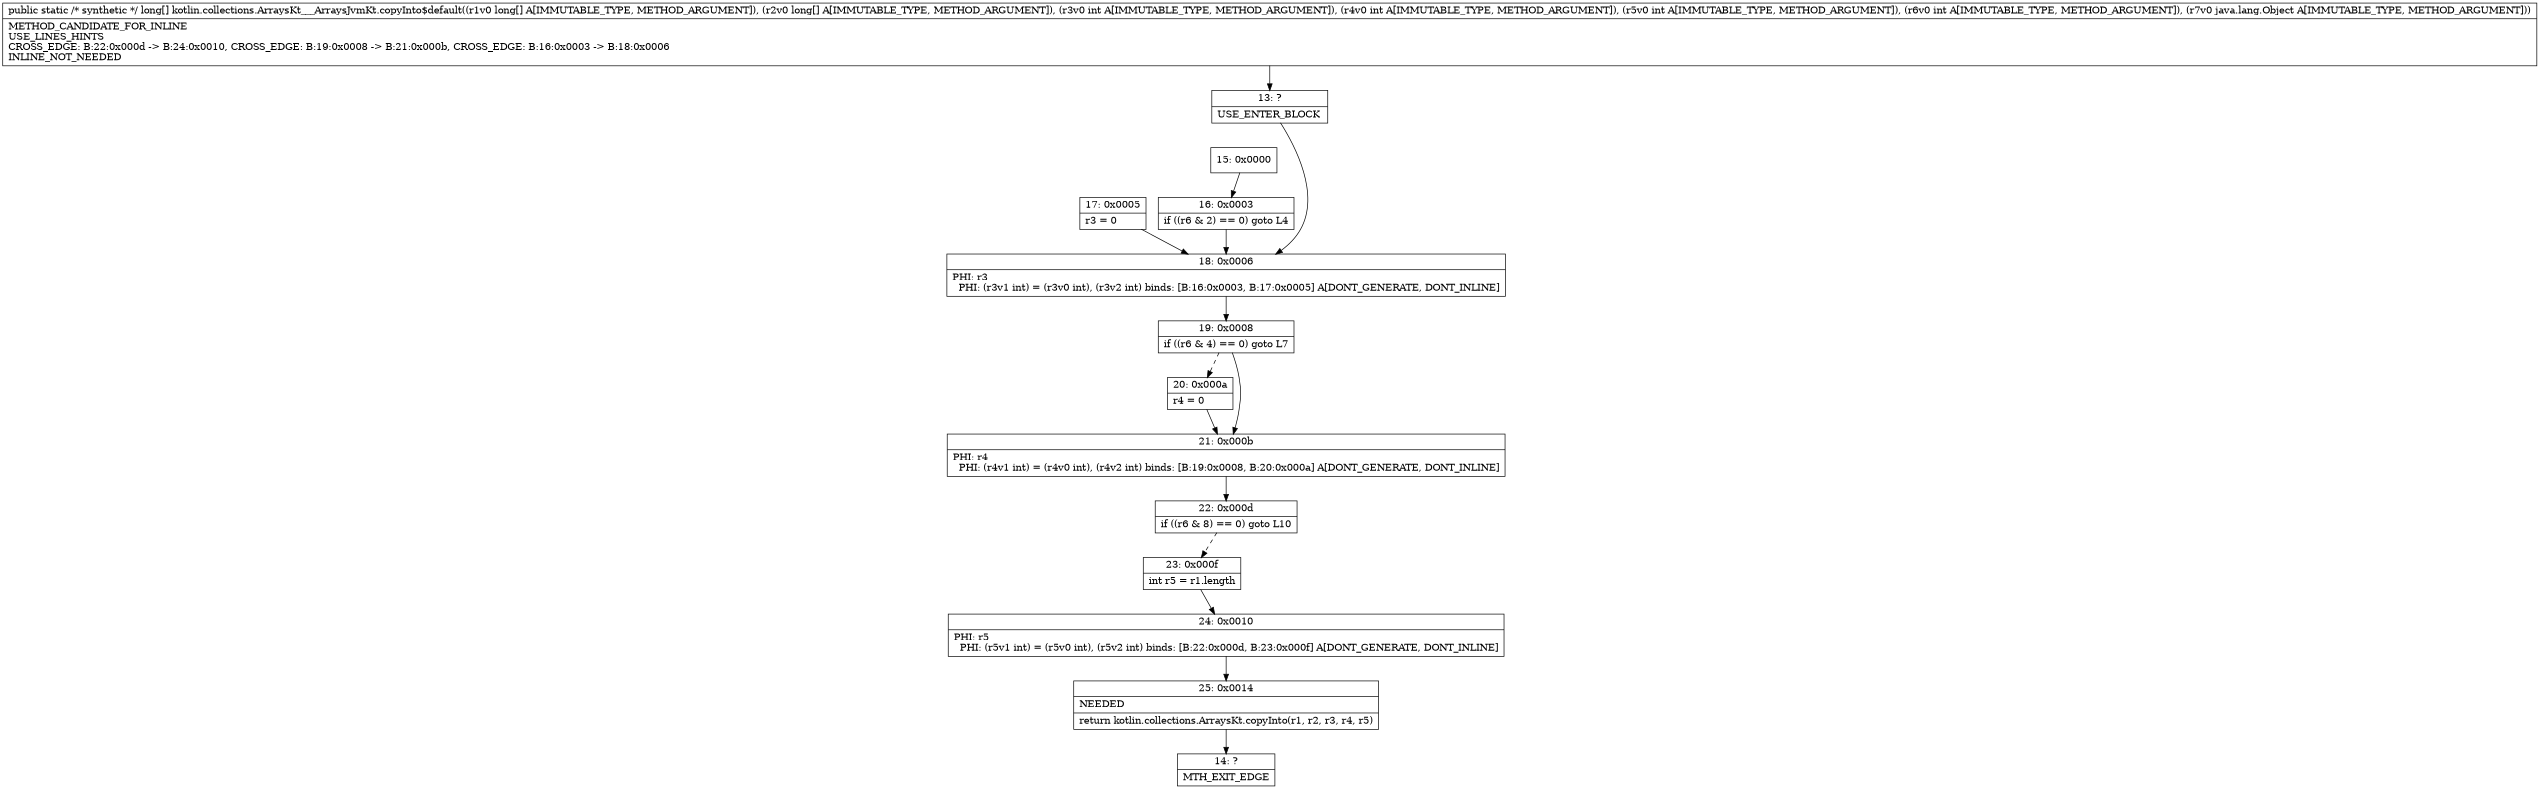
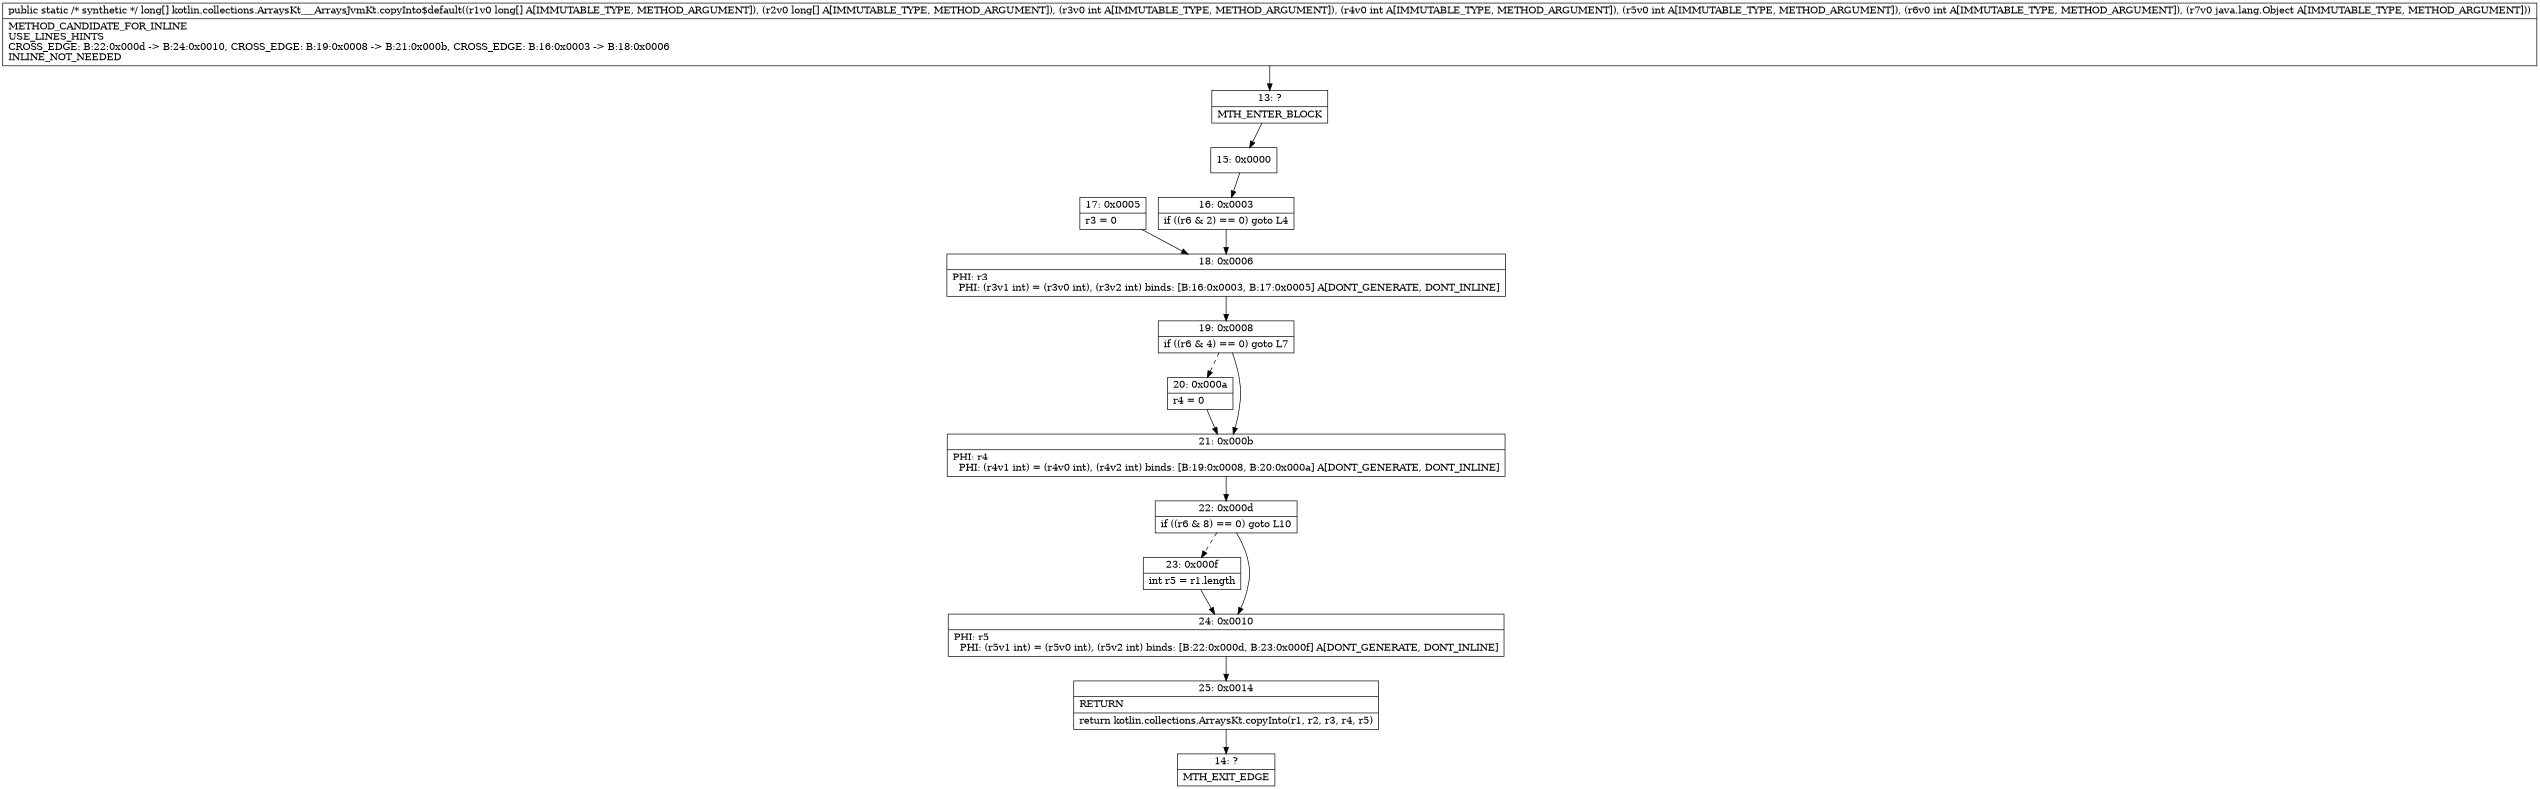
(1269, 115) -> (1270, 115)
(1307, 188) -> (1257, 132)
none -> (1250, 570)
(1102, 704) -> (1101, 704)
